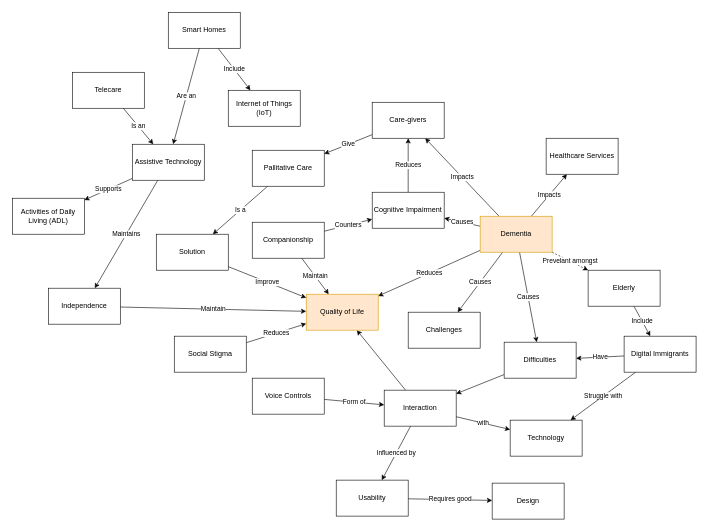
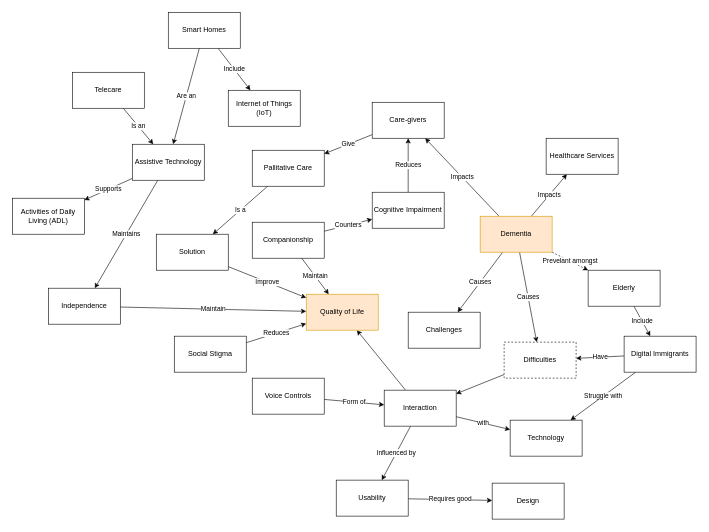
(464, 223) -> none
(431, 273) -> none
(540, 360) -> (540, 360)
